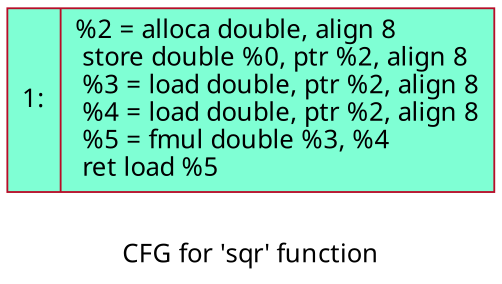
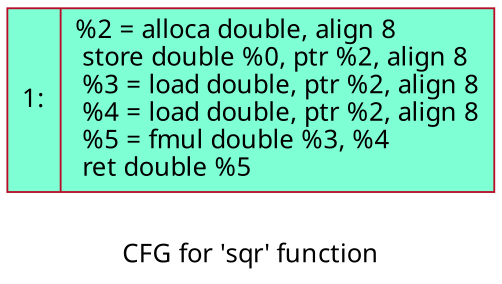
(148, 168) -> (164, 168)
